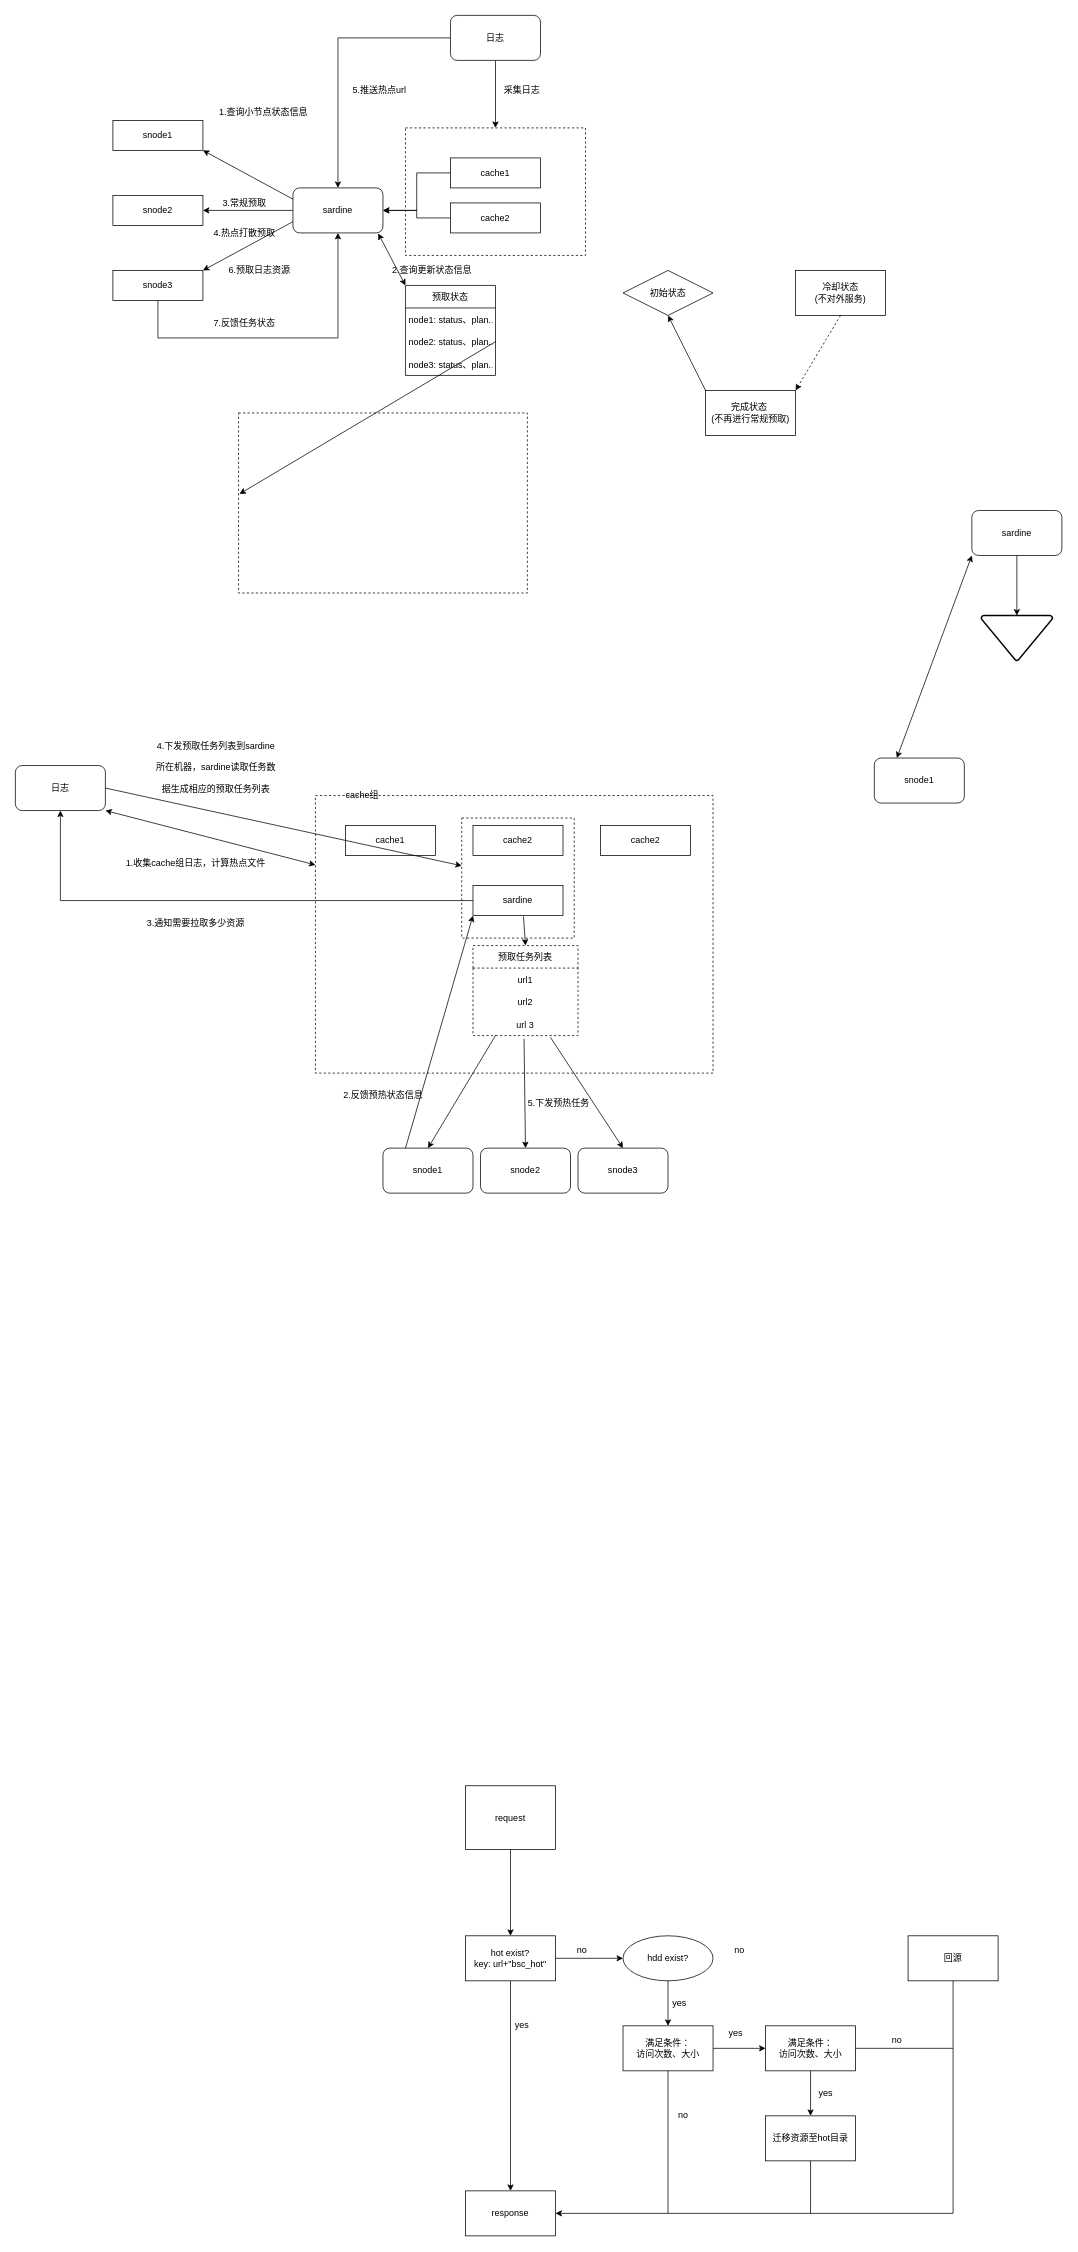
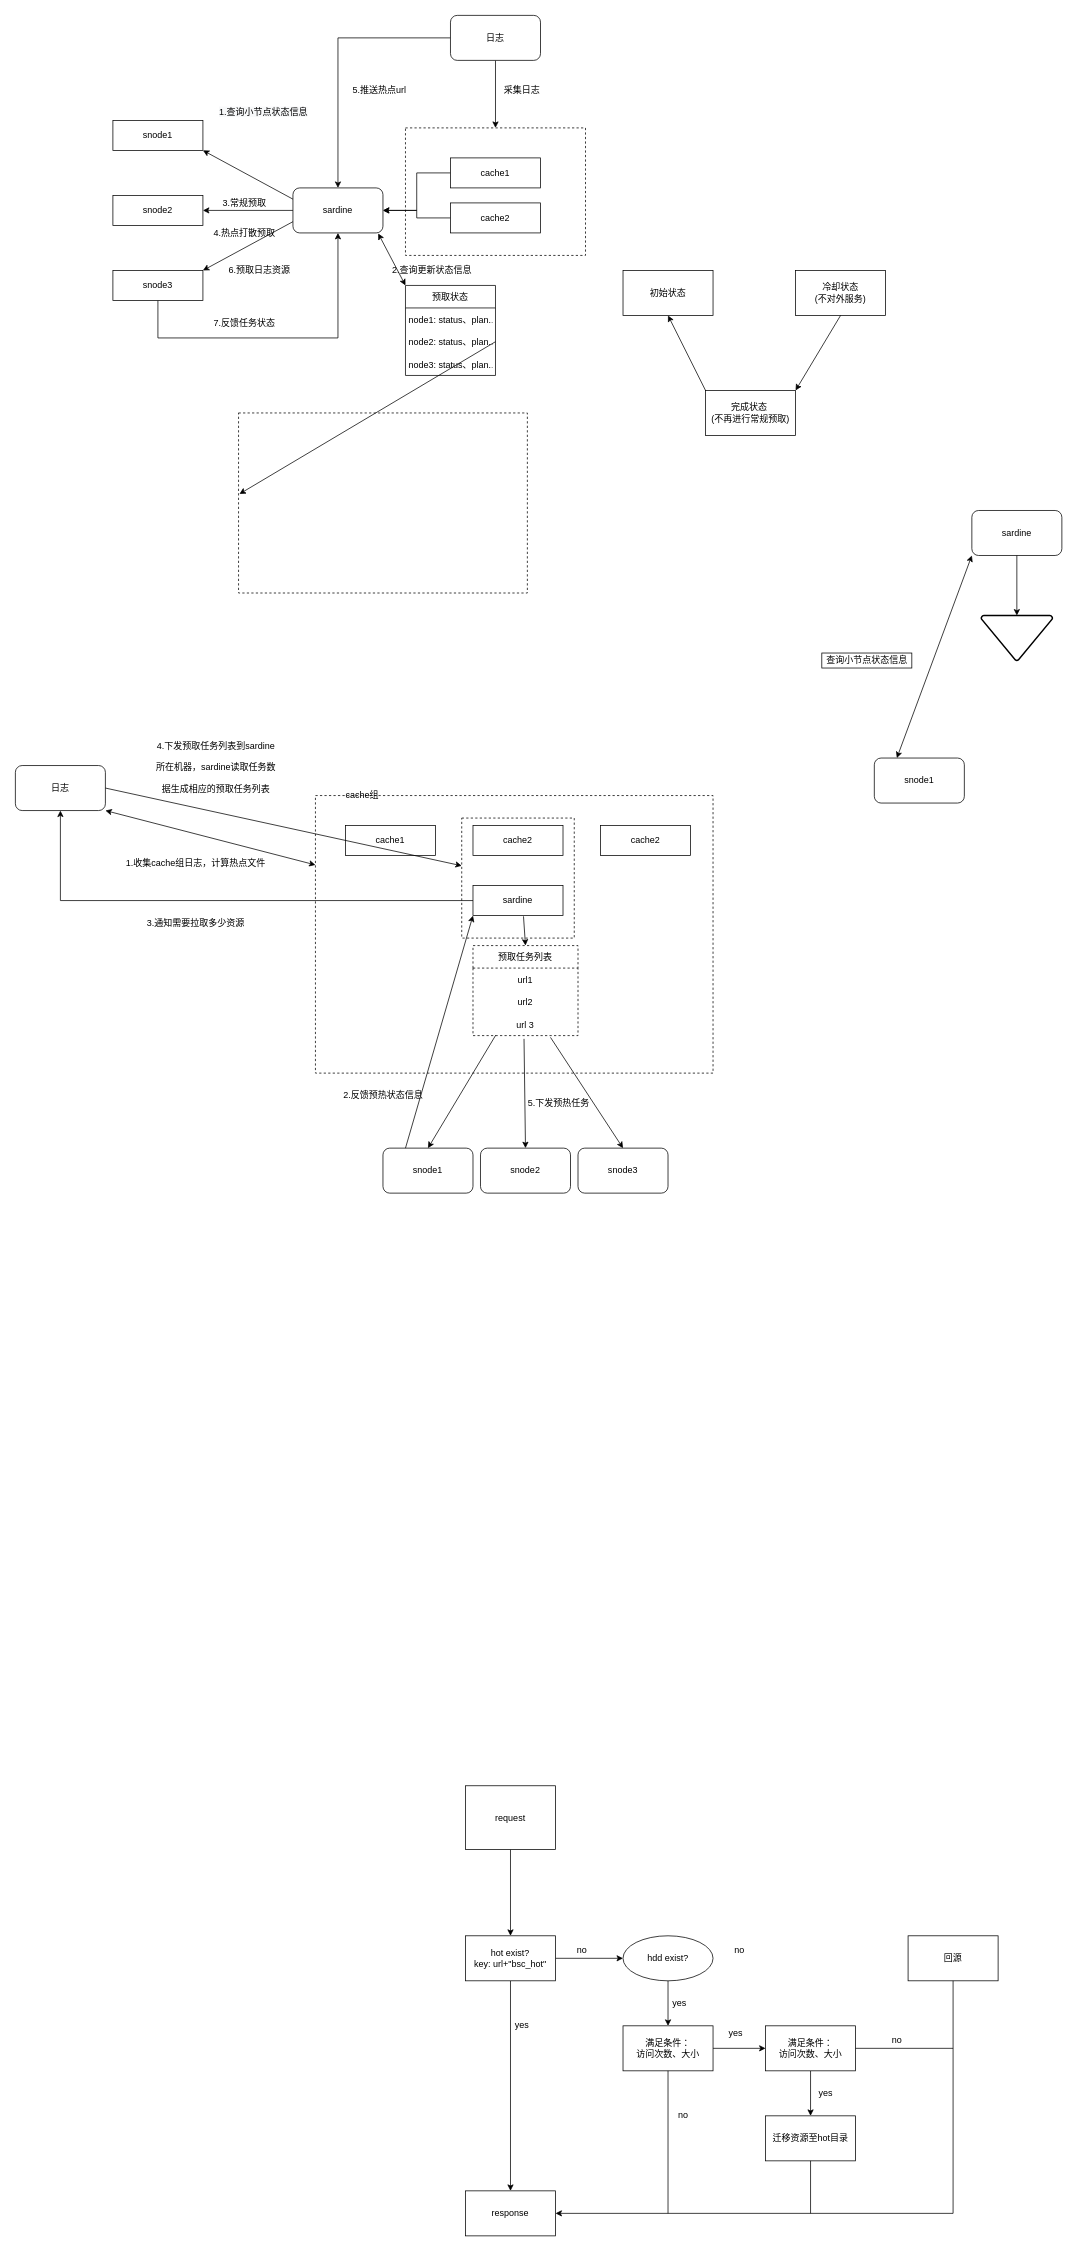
(668, 293) -> (668, 293)
(819, 351) -> (819, 351)
none -> (867, 660)
